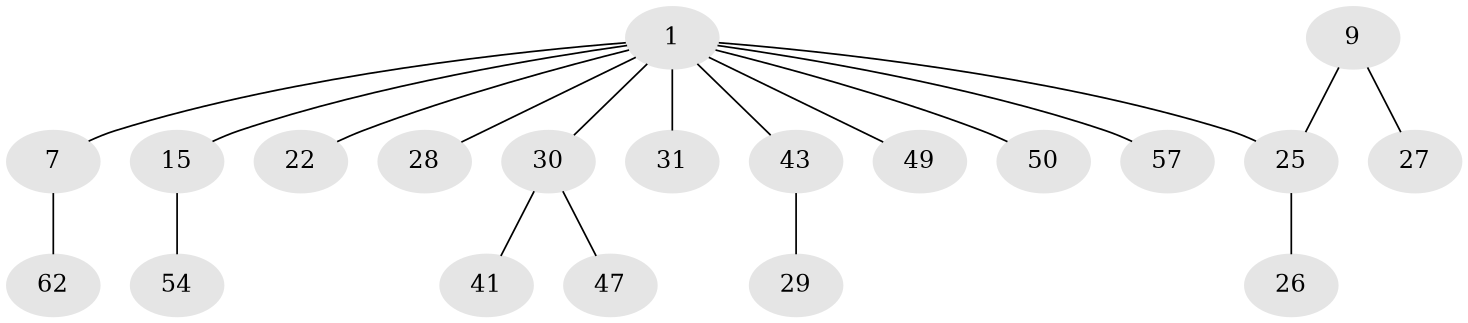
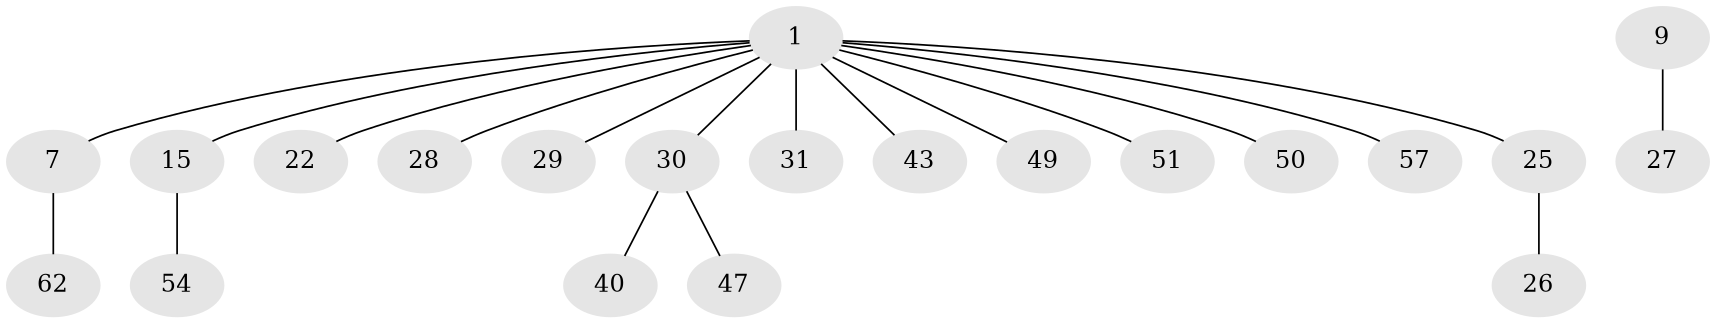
(1322, 100) -> none
none -> (1168, 162)
(796, 224) -> (672, 100)
(487, 285) -> (610, 285)
